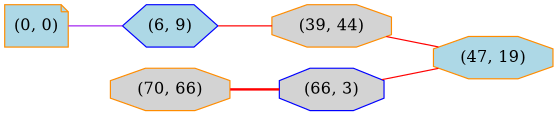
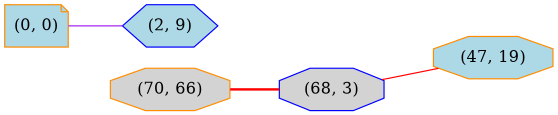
(170, 26) -> (170, 26)
(332, 26) -> none
(332, 89) -> (332, 89)
